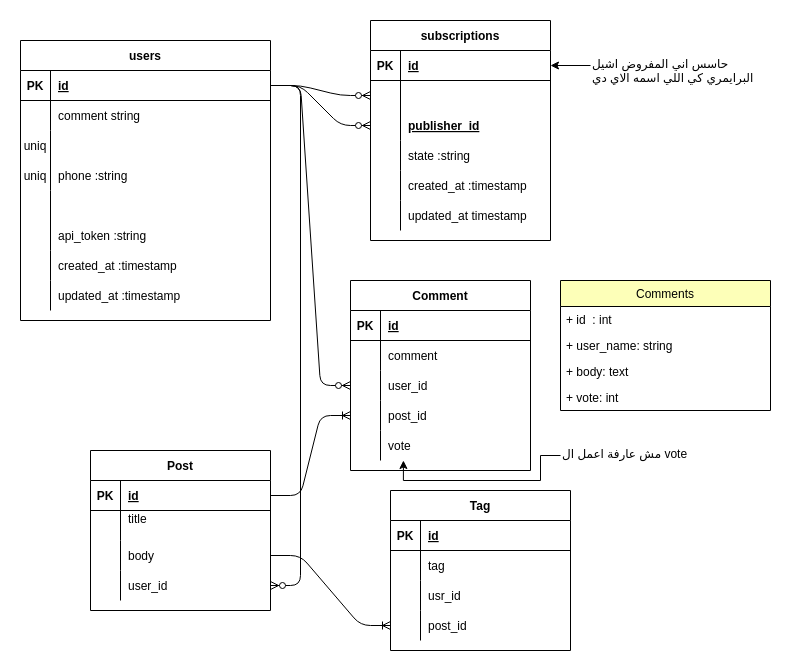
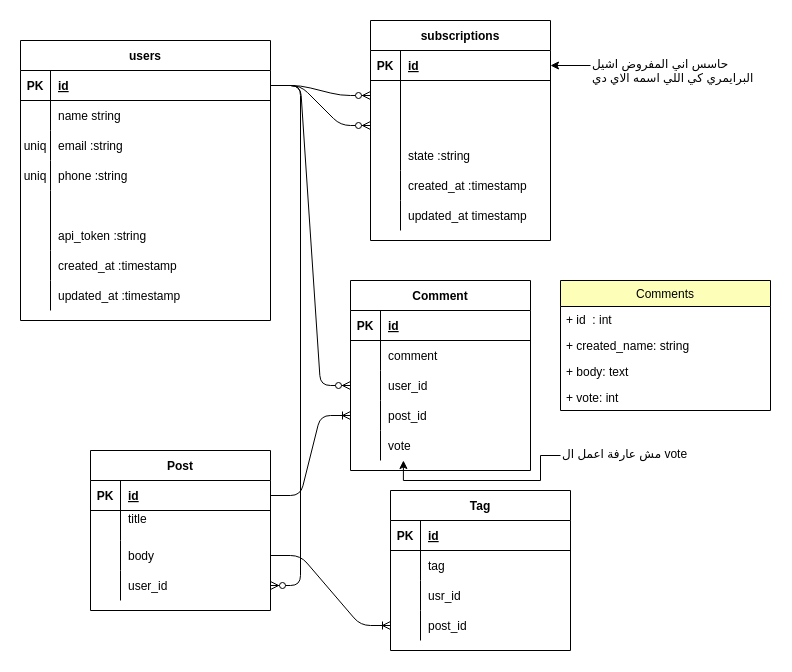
(102, 116) -> (92, 116)
(476, 126) -> none
none -> (161, 146)
(624, 346) -> (634, 346)
